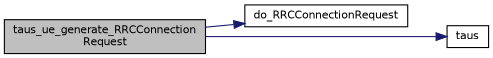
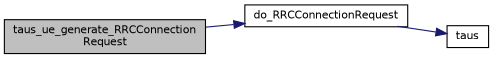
(321, 37) -> (417, 29)
